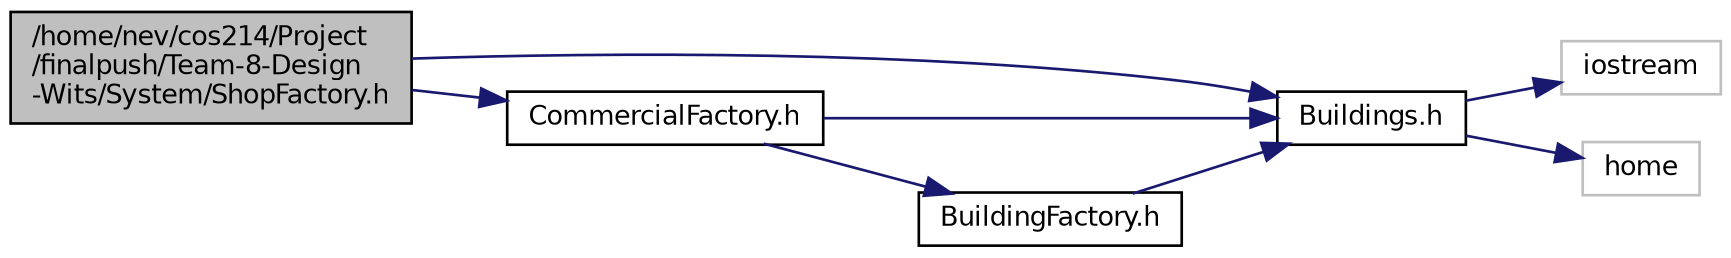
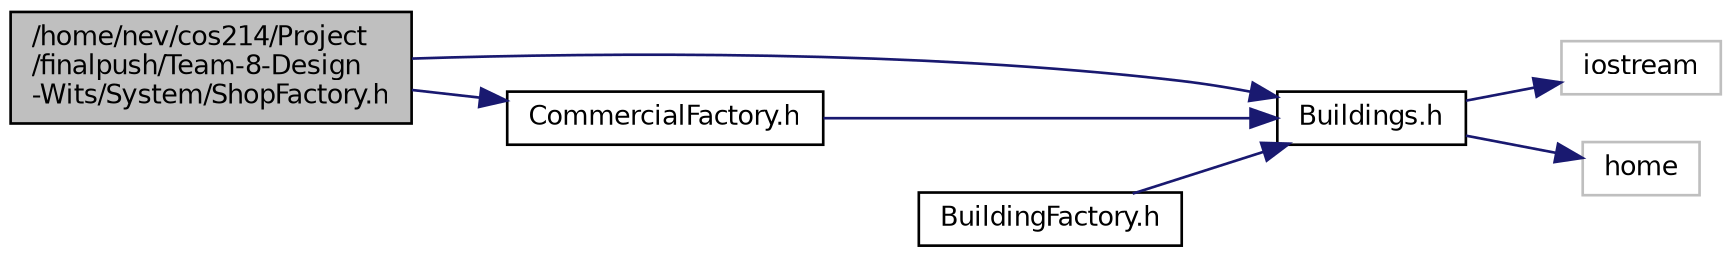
(845, 165) -> none
